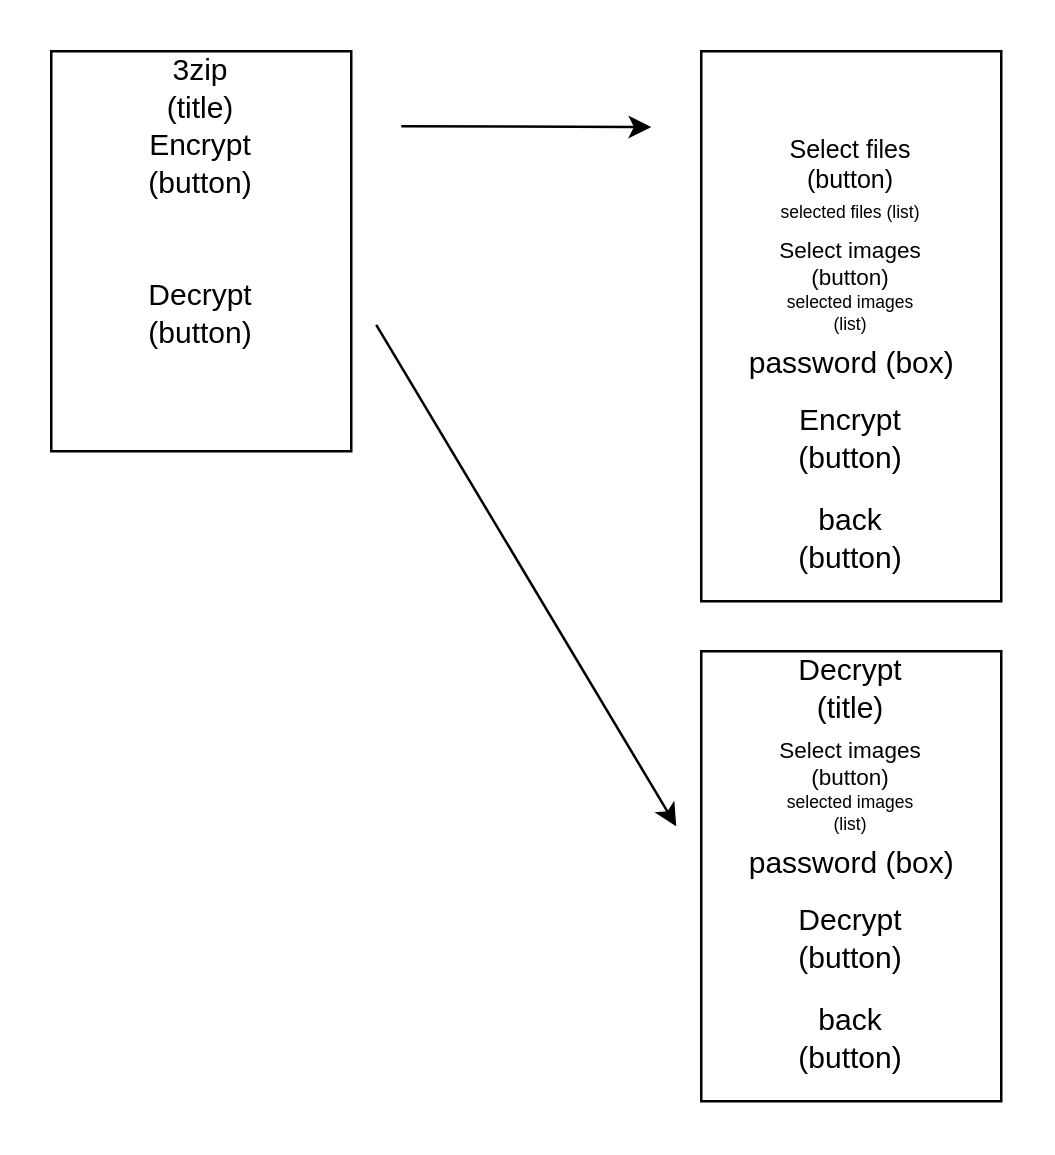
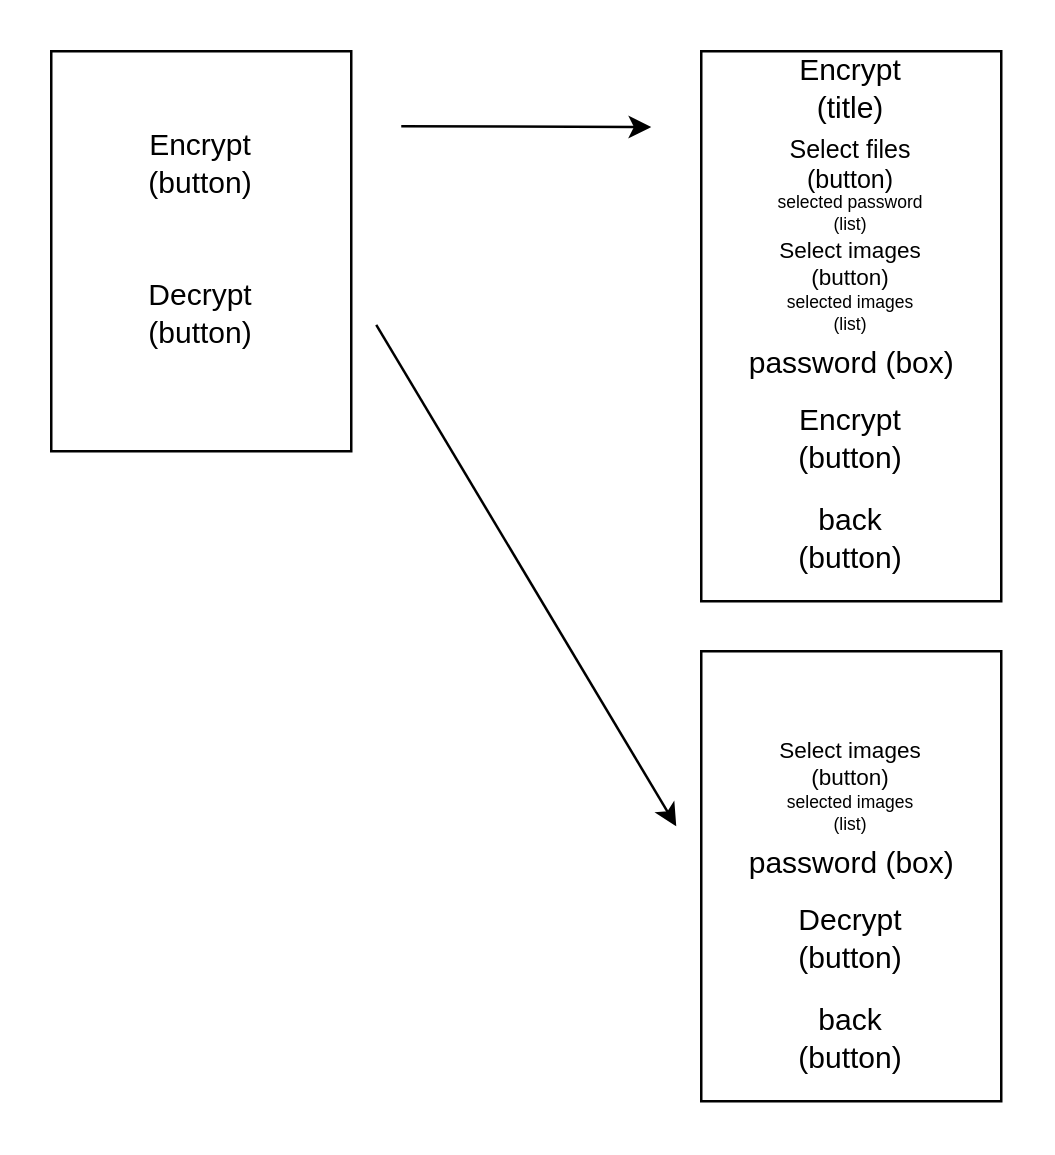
(201, 89) -> none
none -> (851, 89)
(851, 214) -> (851, 214)
(851, 689) -> none
